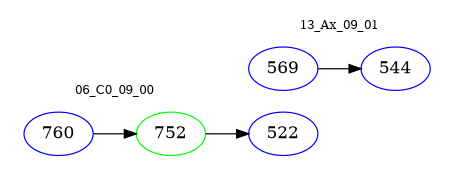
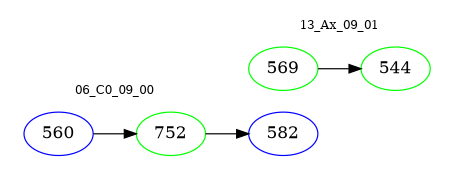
(283, 69) -> (283, 69)
(396, 69) -> (396, 69)
(59, 134) -> (59, 134)
(283, 134) -> (283, 134)
